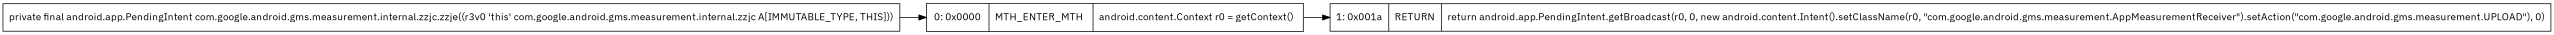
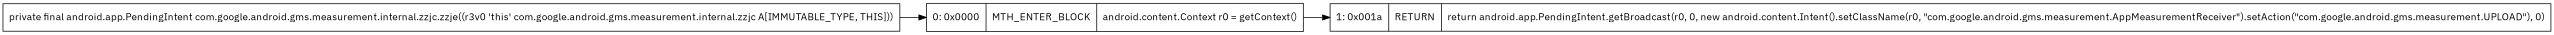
(1039, 17) -> (1041, 17)
